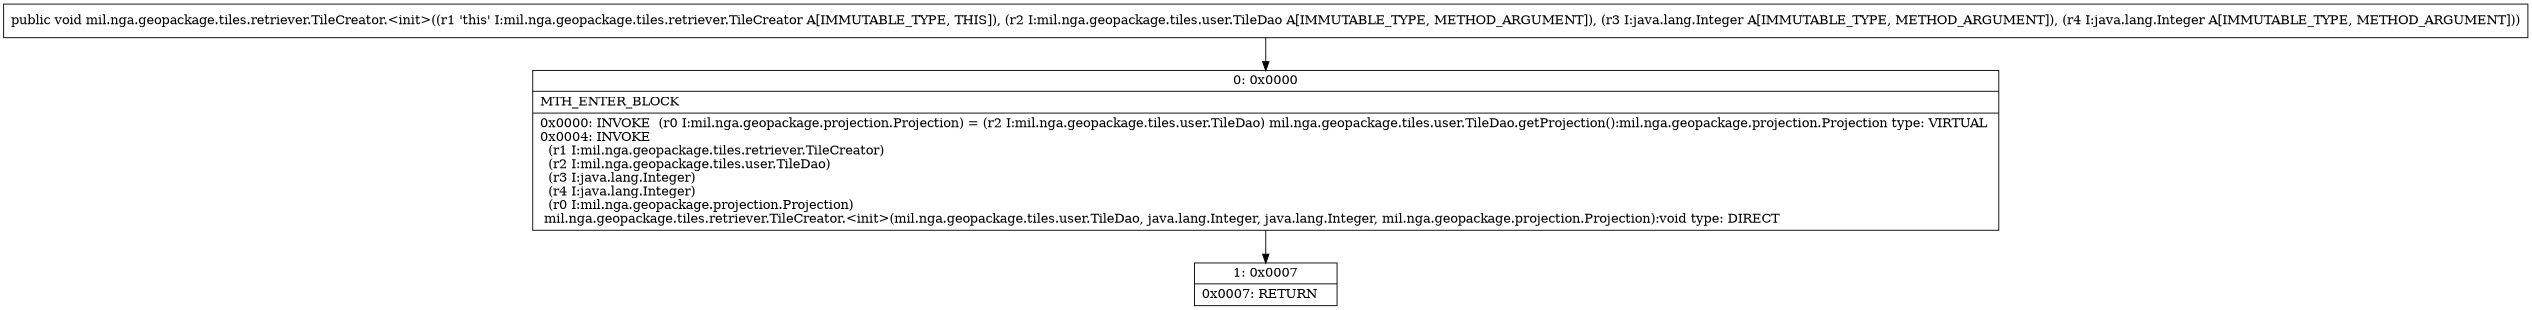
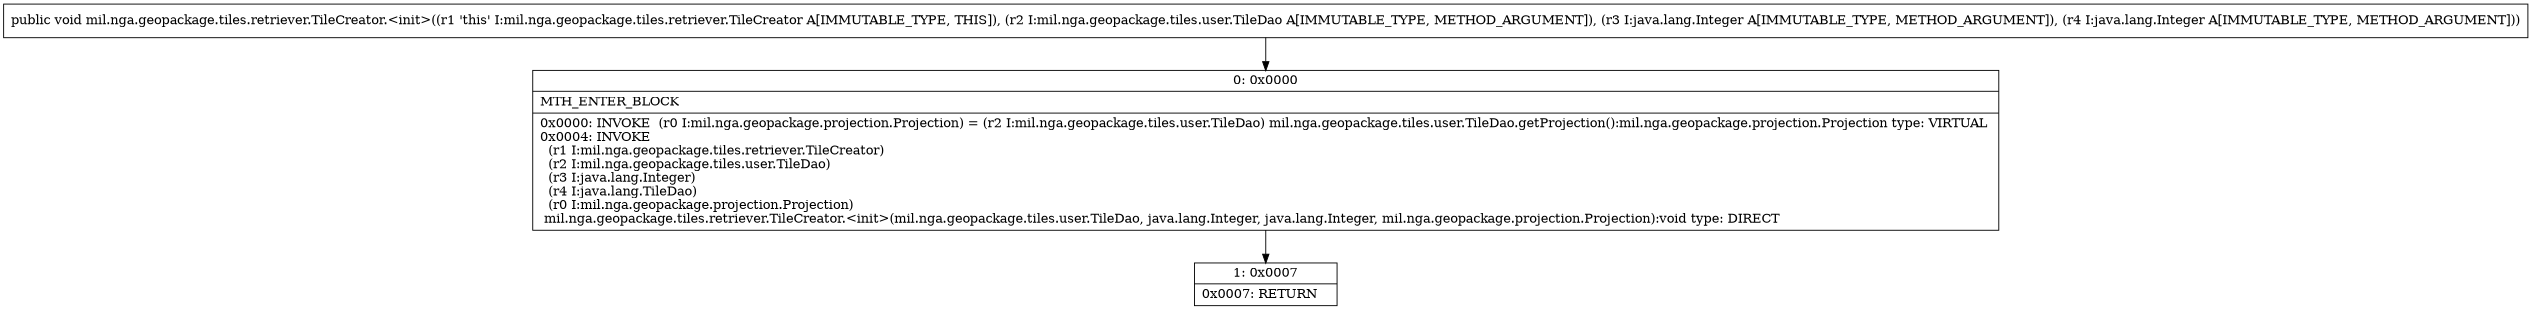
(618, 192) -> (619, 192)
